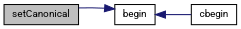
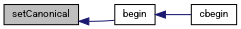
(92, 8) -> (102, 21)
